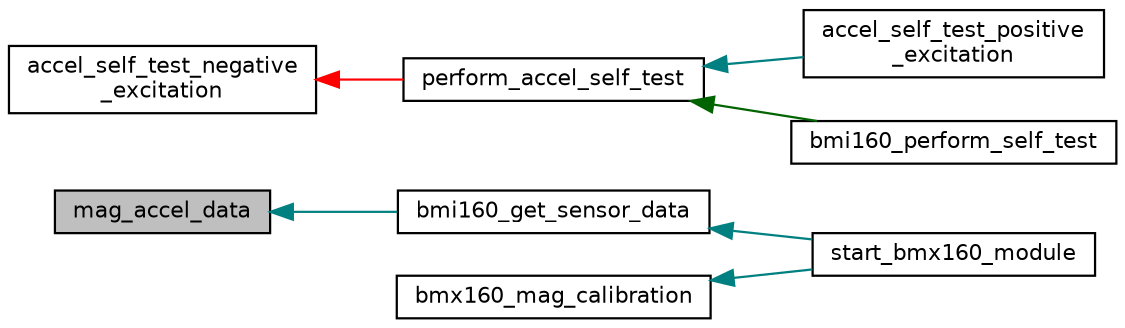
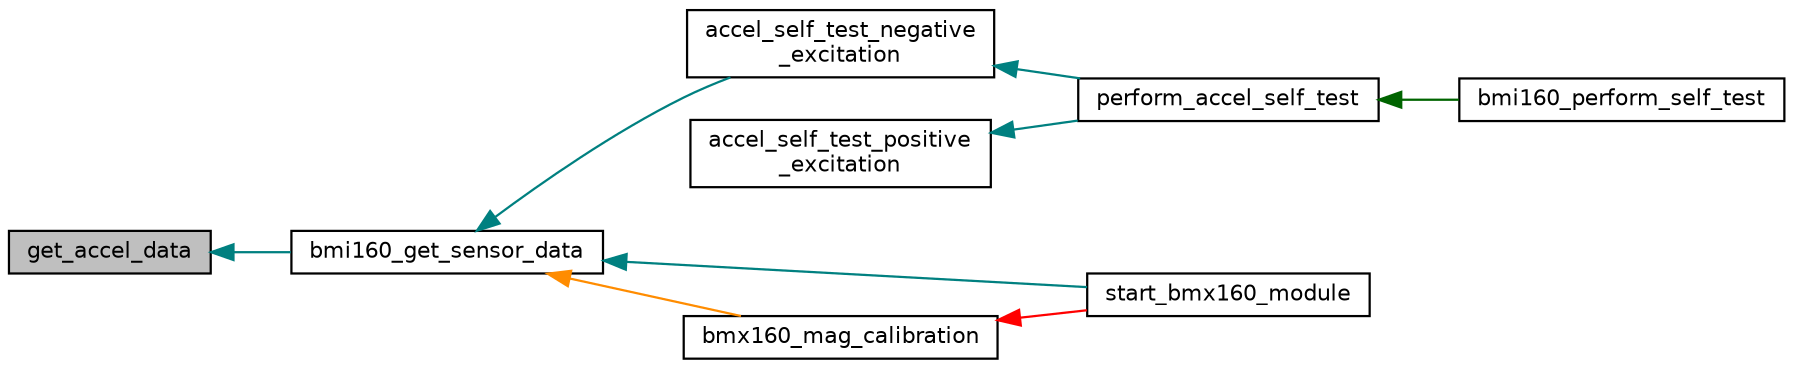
(766, 61) -> (1046, 125)
(371, 80) -> (1049, 74)
none -> (609, 140)
(163, 212) -> (110, 252)
(773, 274) -> (1053, 314)
none -> (655, 297)
